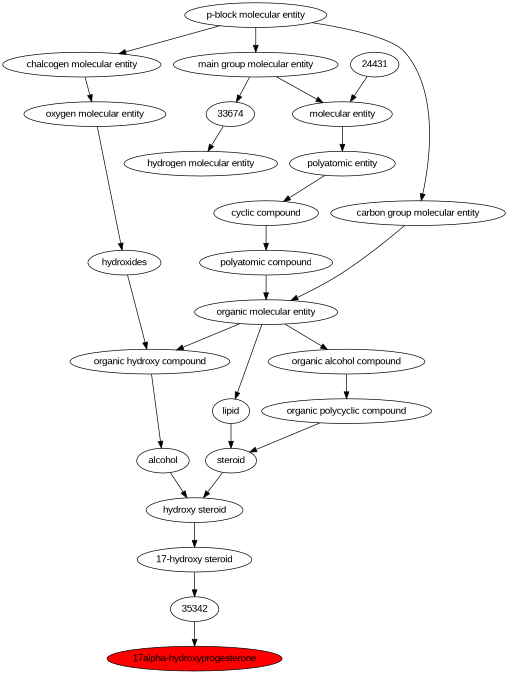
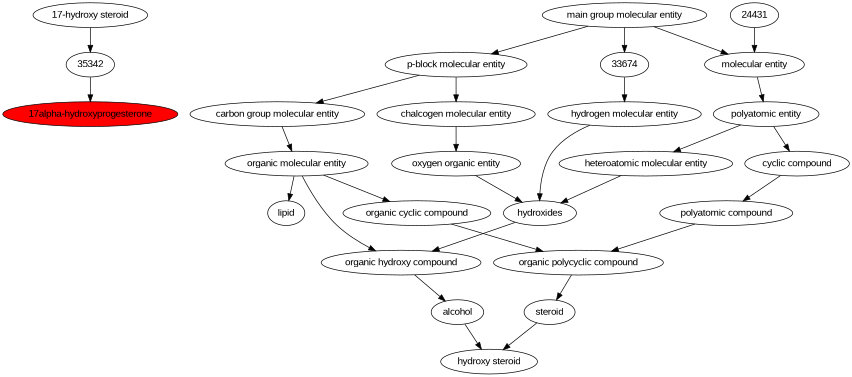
(256, 37) -> (543, 39)
(95, 114) -> (456, 164)
none -> (553, 151)
none -> (646, 164)
(266, 284) -> (656, 237)
(347, 362) -> (417, 213)
(231, 433) -> none
(195, 532) -> none
